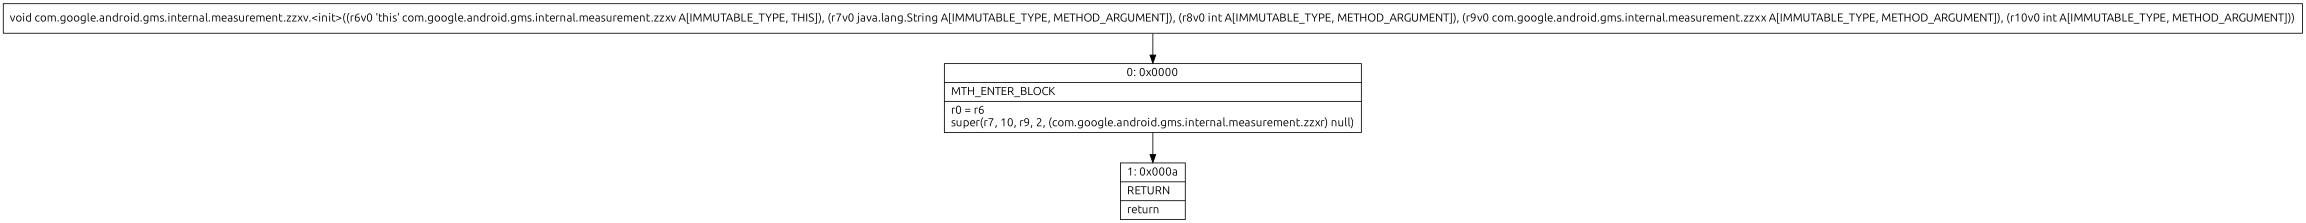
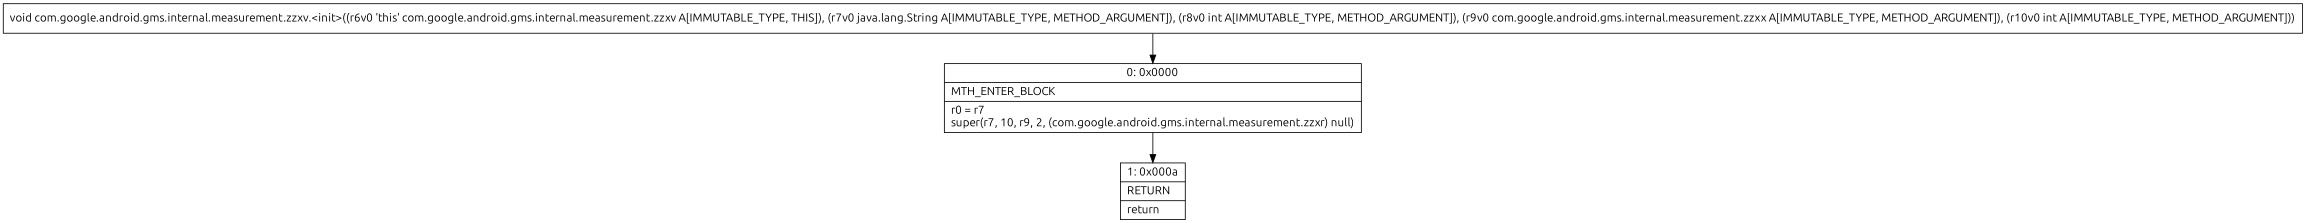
(968, 110) -> (968, 110)
